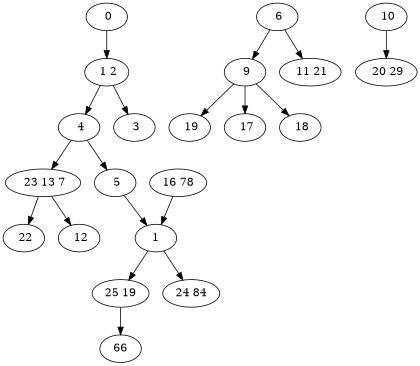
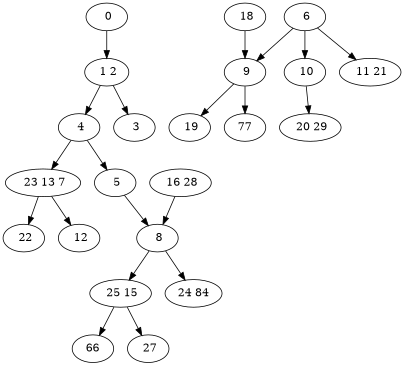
none -> (305, 41)
(270, 97) -> (245, 41)
(245, 127) -> (245, 127)
(178, 183) -> (180, 183)
(156, 238) -> (157, 238)
(121, 293) -> (121, 293)
none -> (148, 349)
